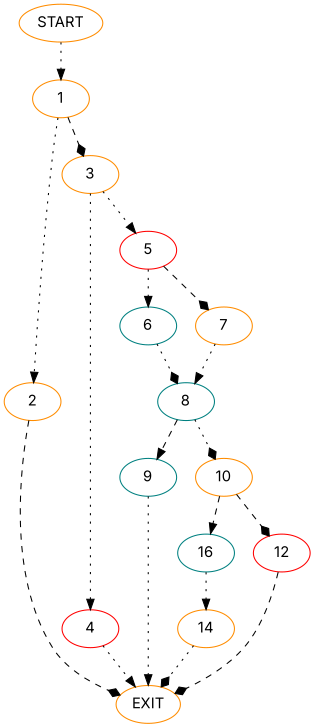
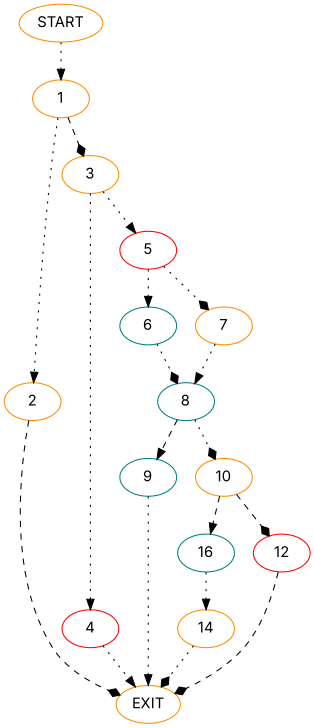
(181, 283) -> (181, 283)
